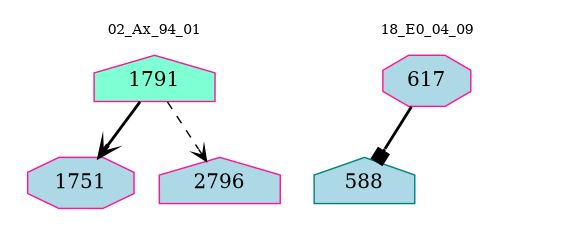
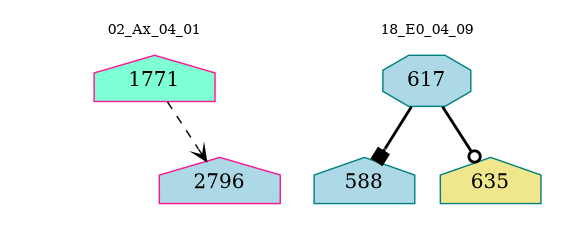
(155, 30) -> (155, 30)
(155, 81) -> (155, 81)
(427, 81) -> (427, 81)
(81, 183) -> none
none -> (491, 183)
